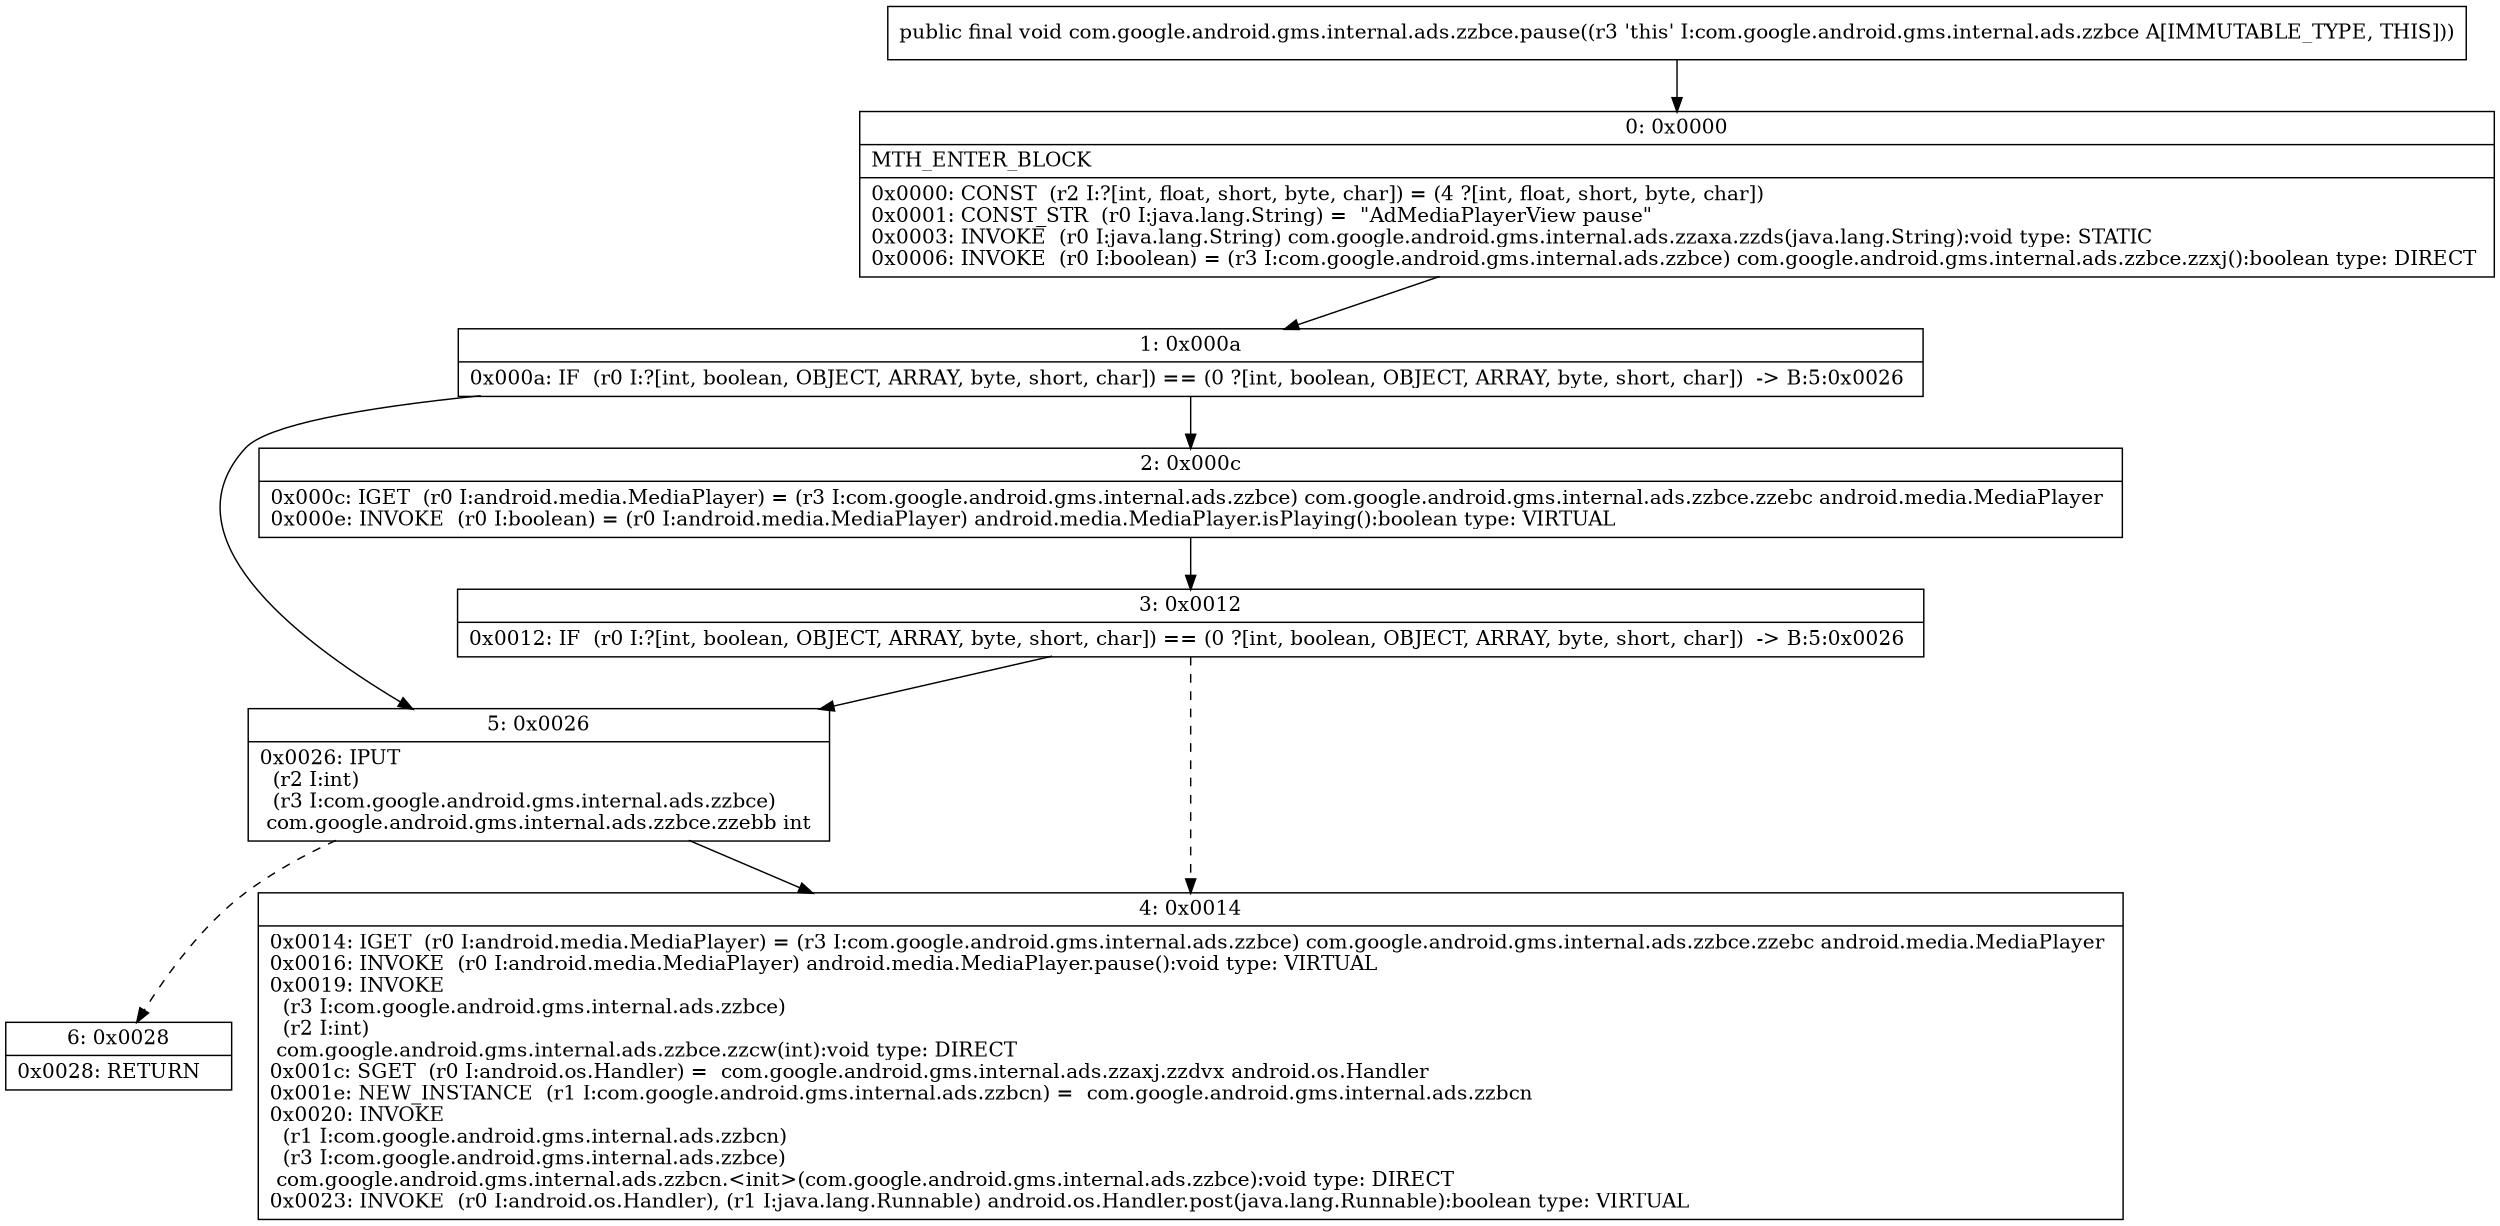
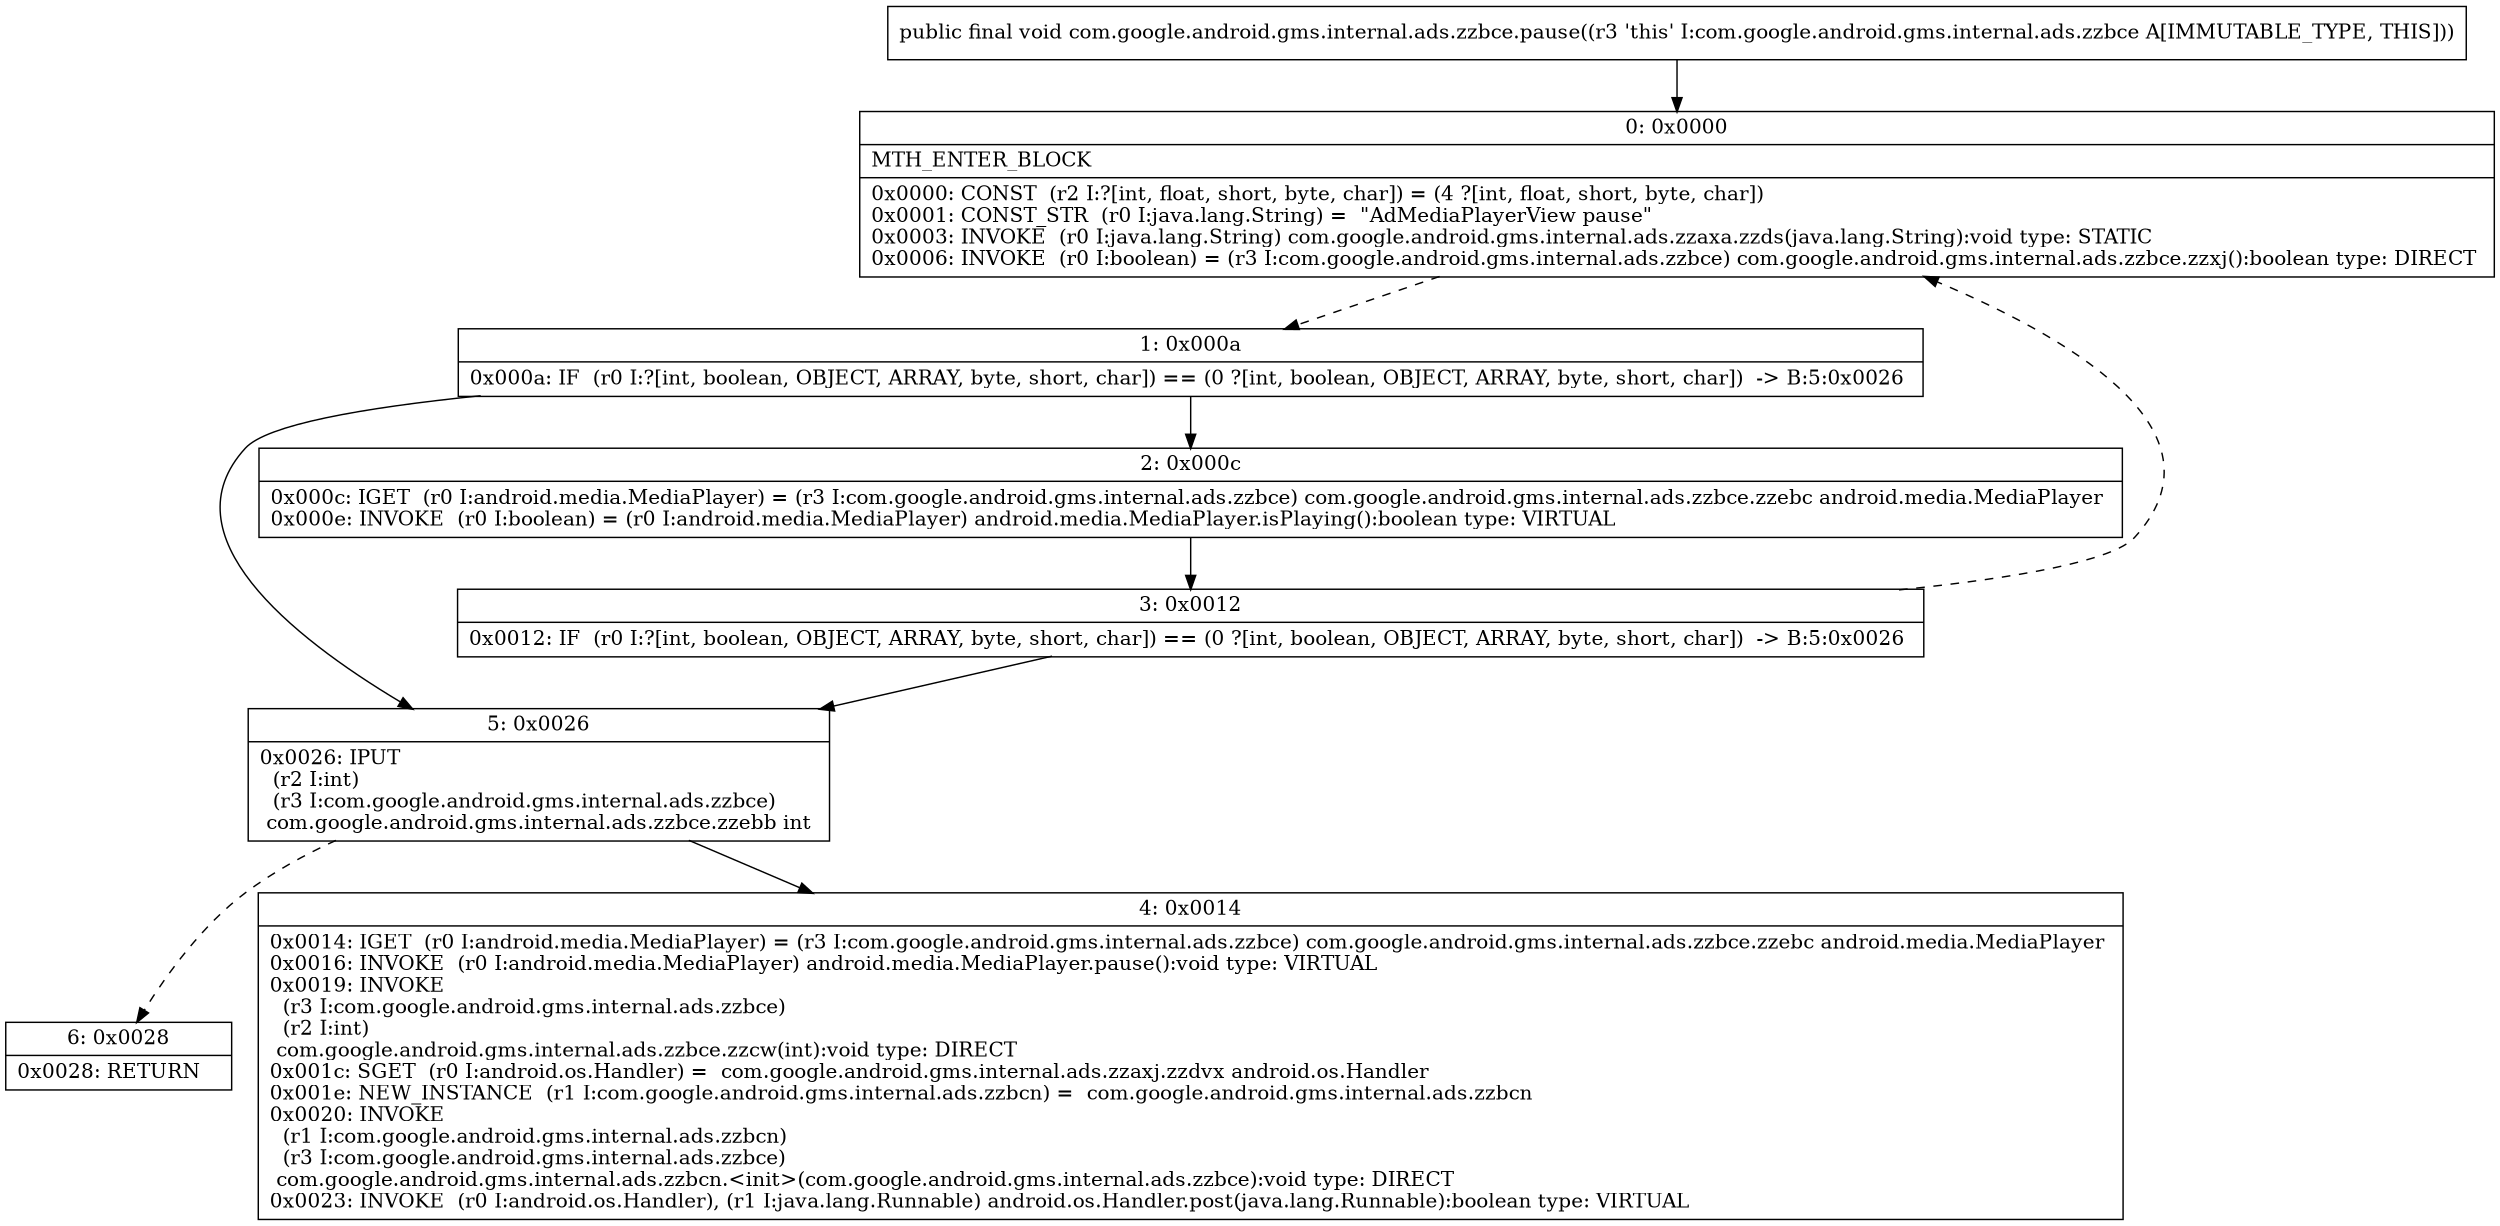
(1369, 301) -> (1369, 301)
(1191, 768) -> (2162, 476)
